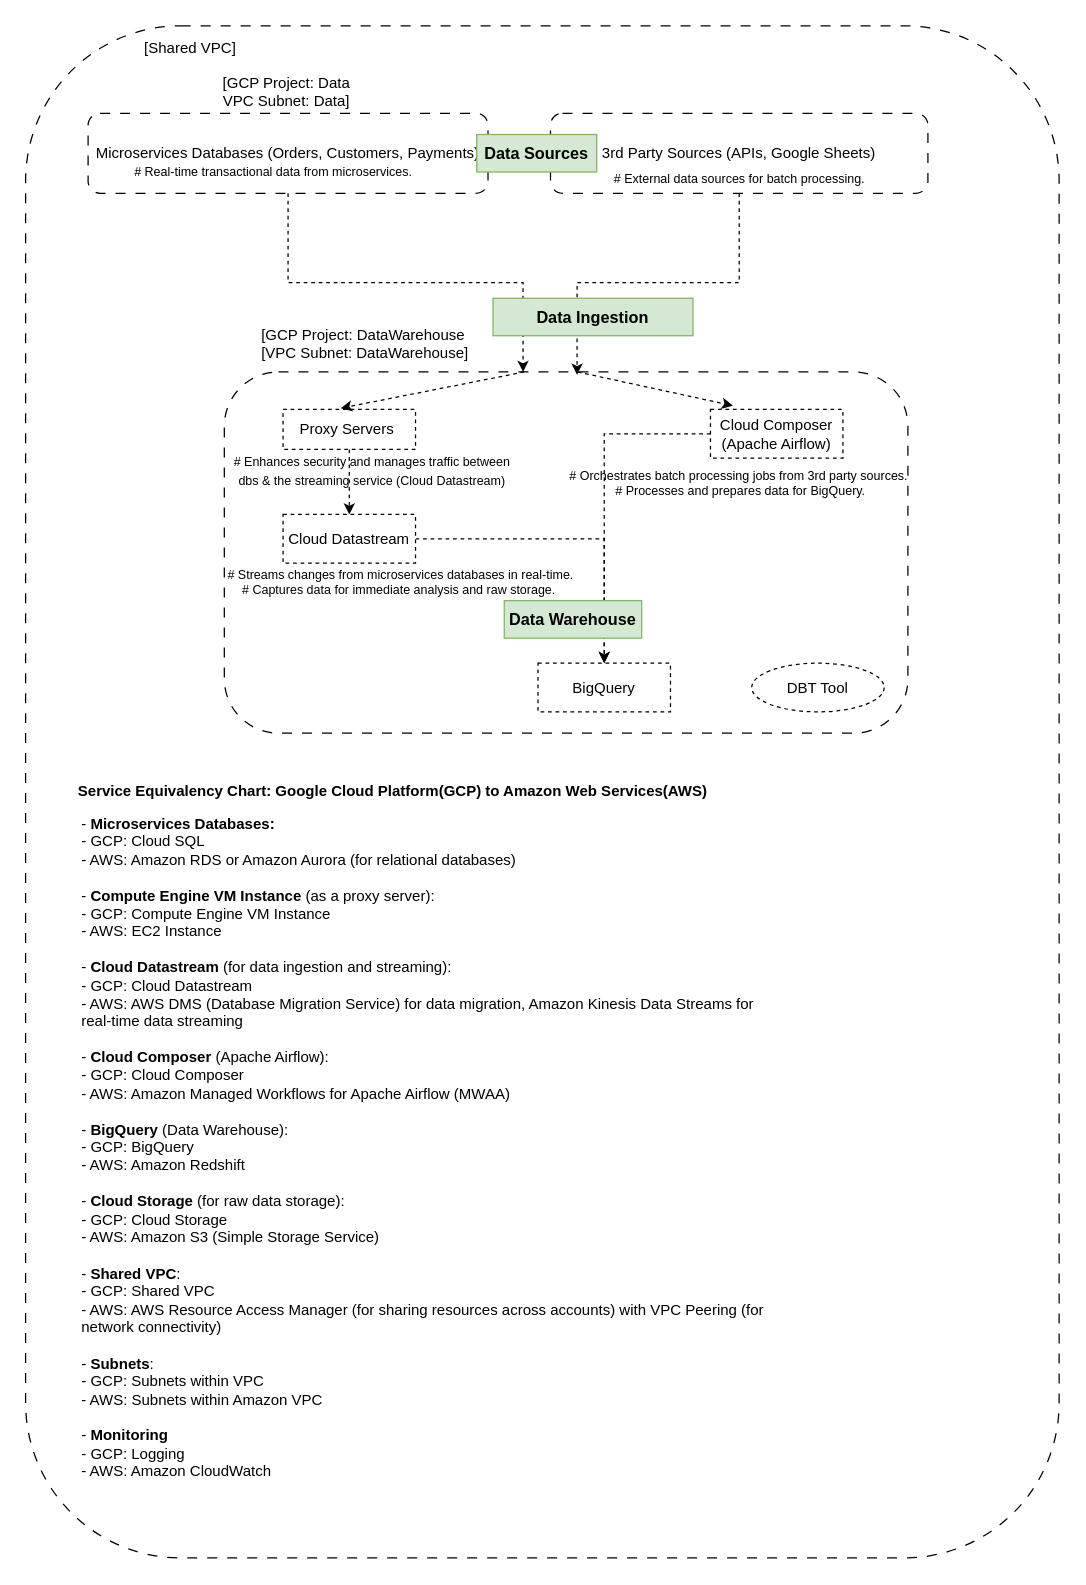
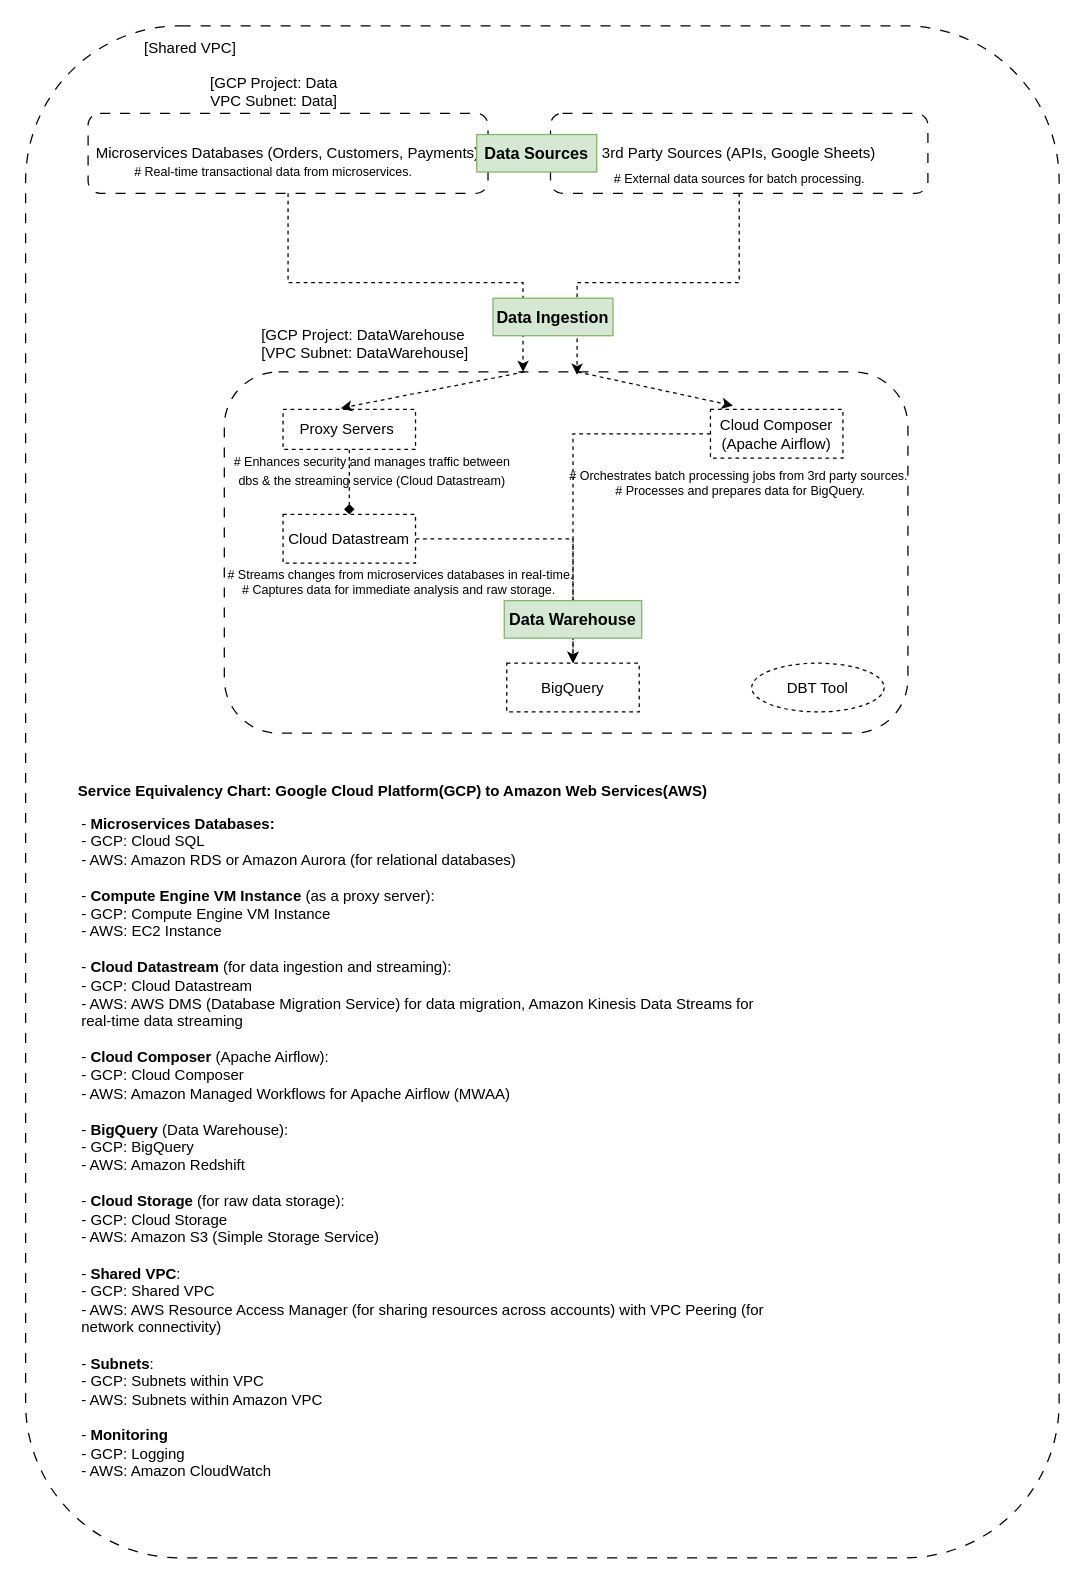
(287, 91) -> (274, 91)
(593, 317) -> (553, 317)
(349, 504) -> (349, 504)
(604, 688) -> (573, 688)
